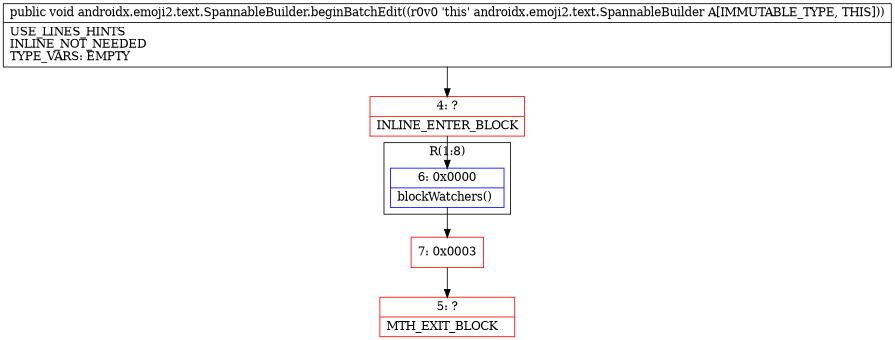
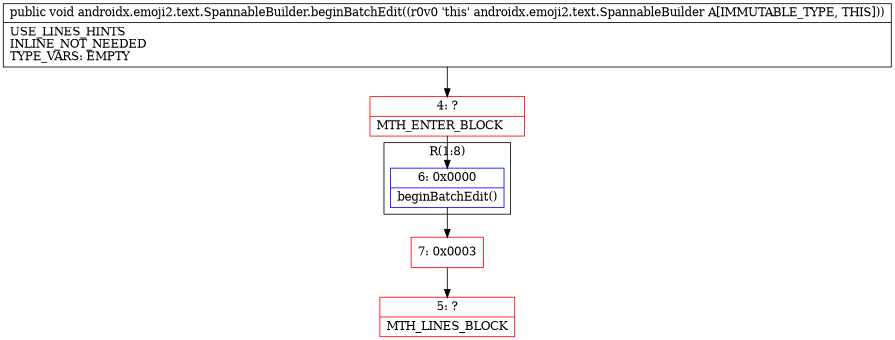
(447, 126) -> (440, 126)
(444, 197) -> (447, 197)
(442, 326) -> (447, 326)
